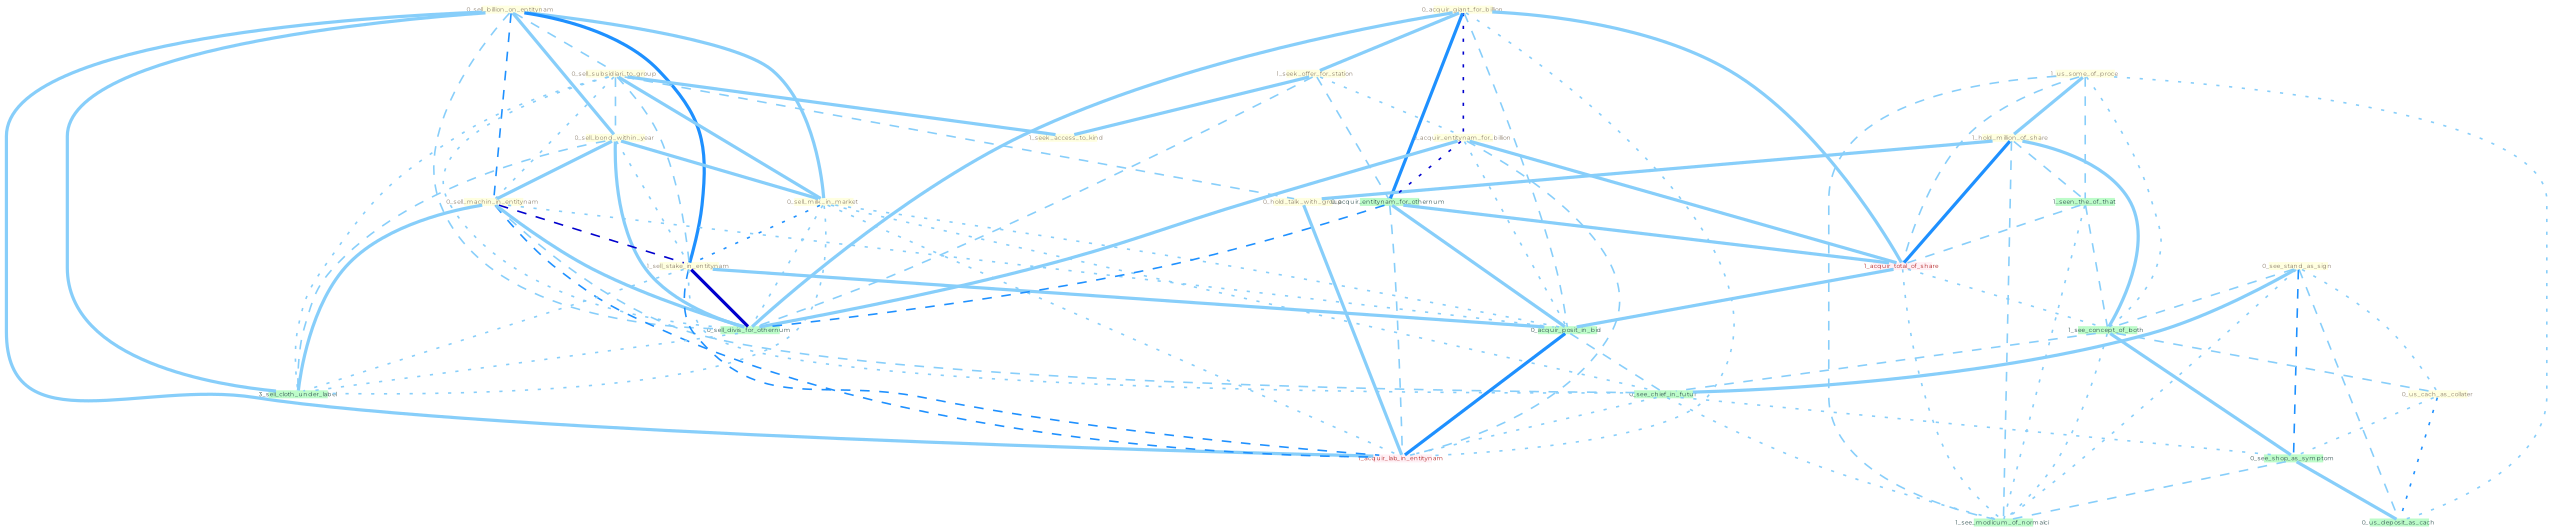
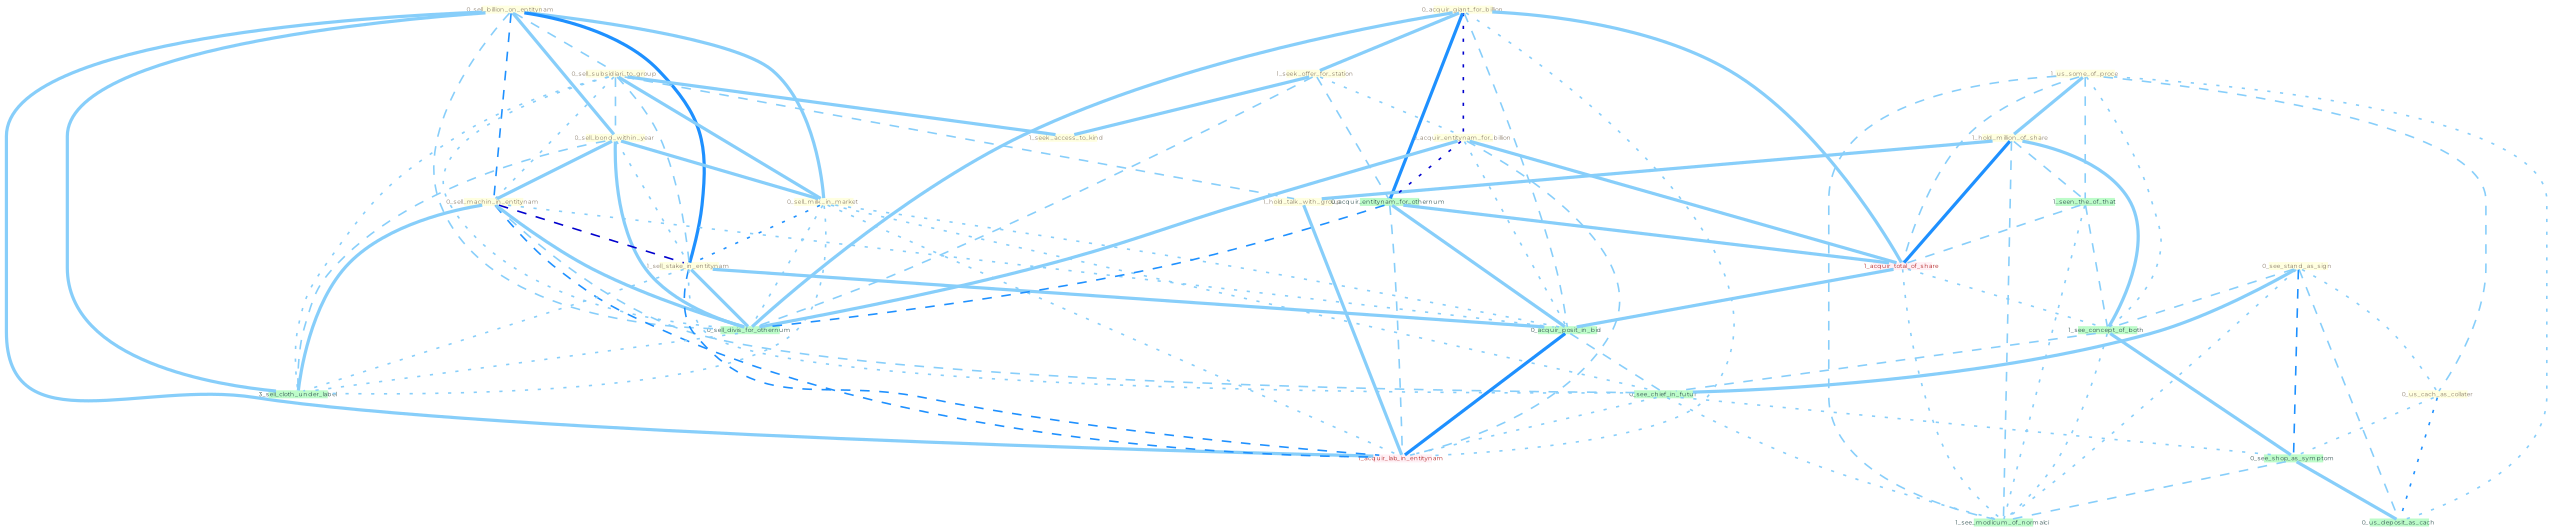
(1303, 202) -> (1303, 202)
(720, 298) -> (720, 298)
(2273, 362) -> (2406, 136)
